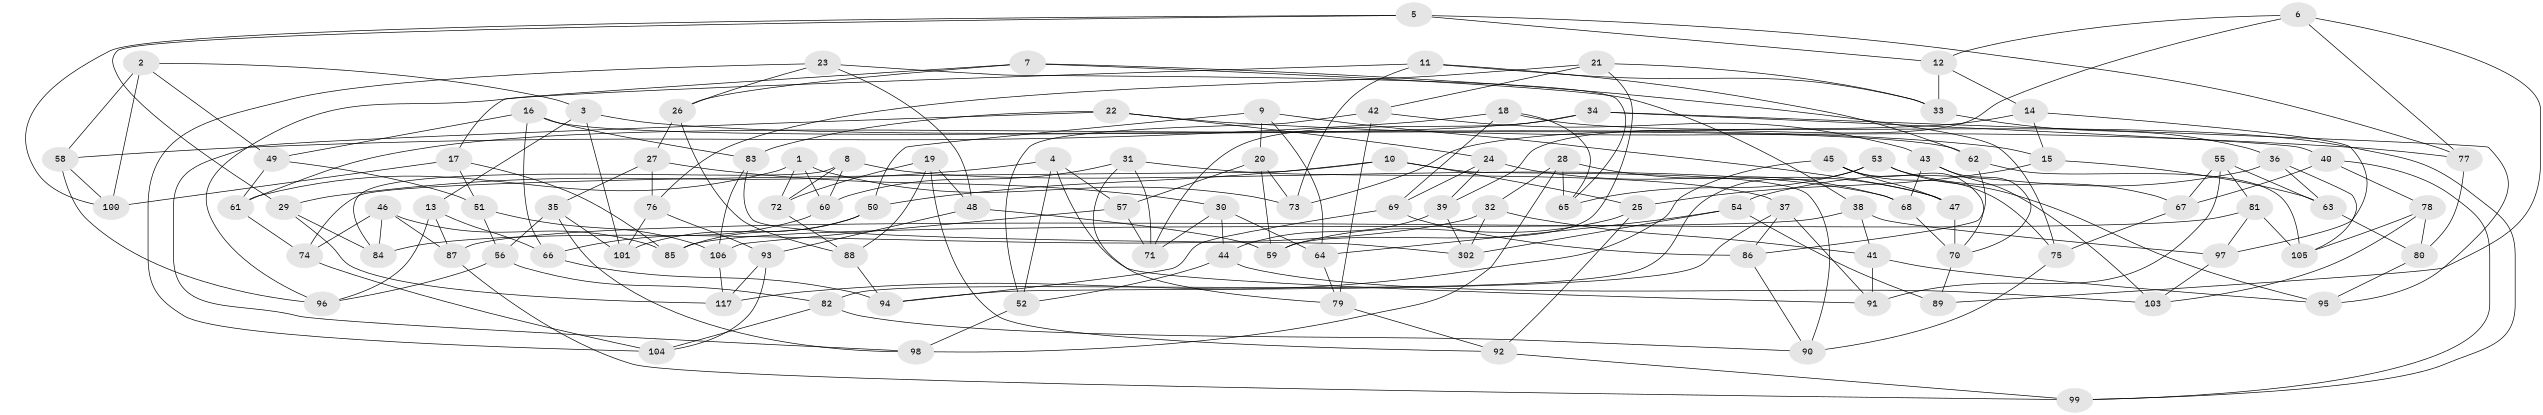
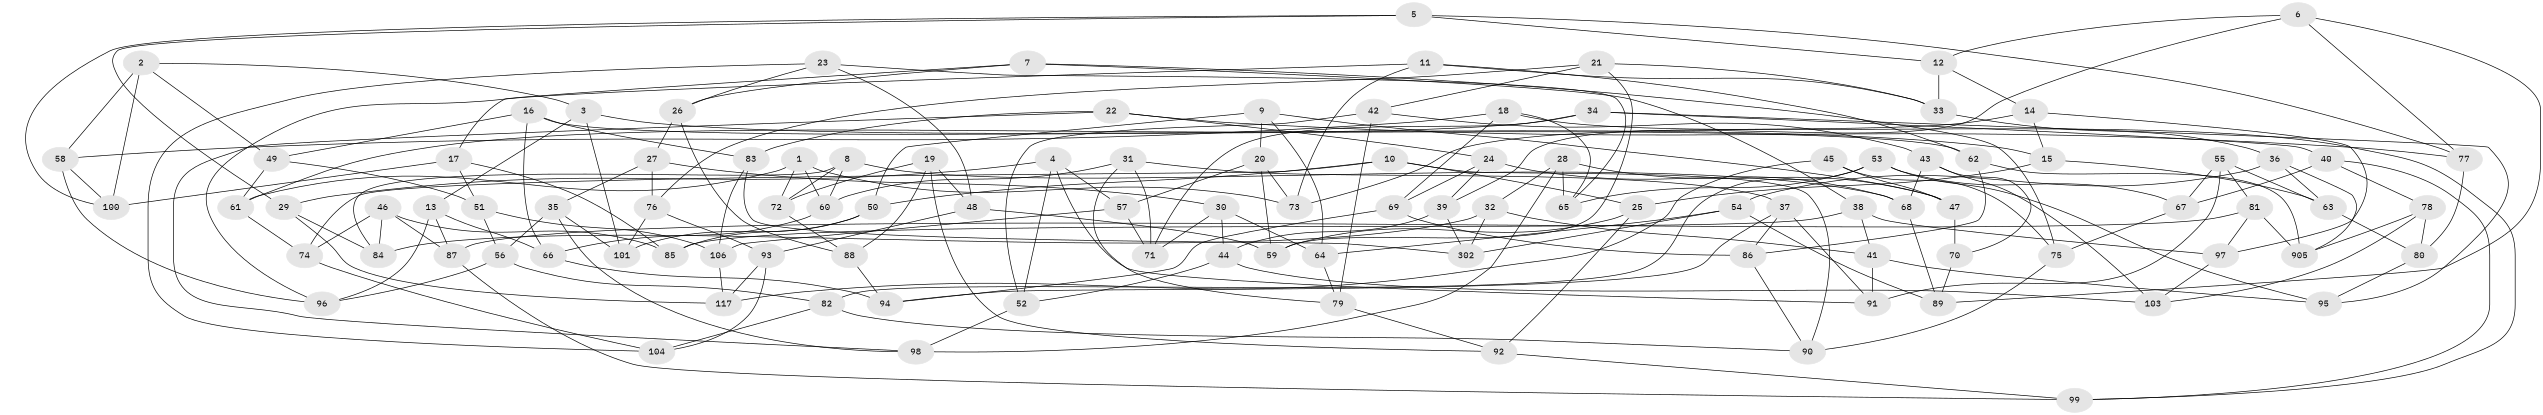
(1979, 196) -> none
(1934, 234) -> (1922, 256)
(2300, 256) -> (2300, 256)
